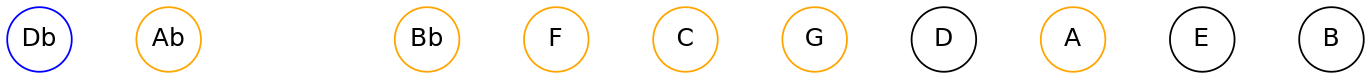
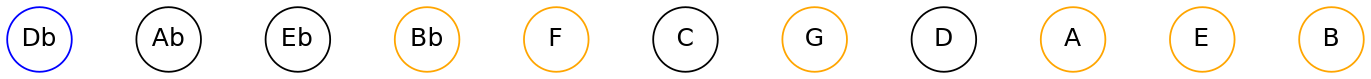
(169, 39) -> (169, 39)
none -> (298, 39)
(685, 39) -> (685, 39)
(1202, 39) -> (1202, 39)
(1331, 39) -> (1331, 39)
